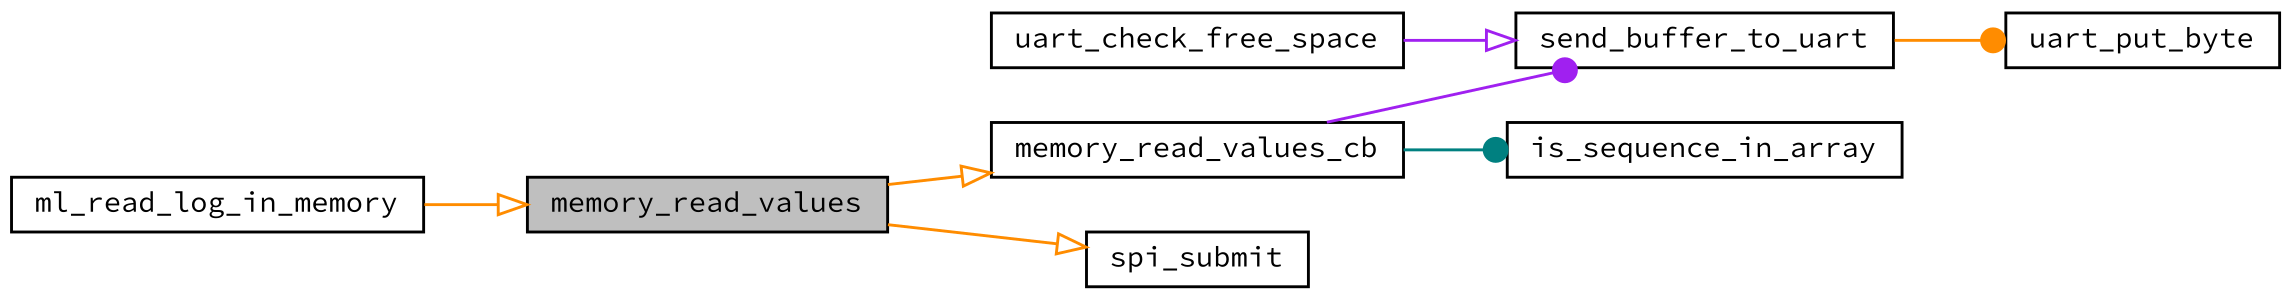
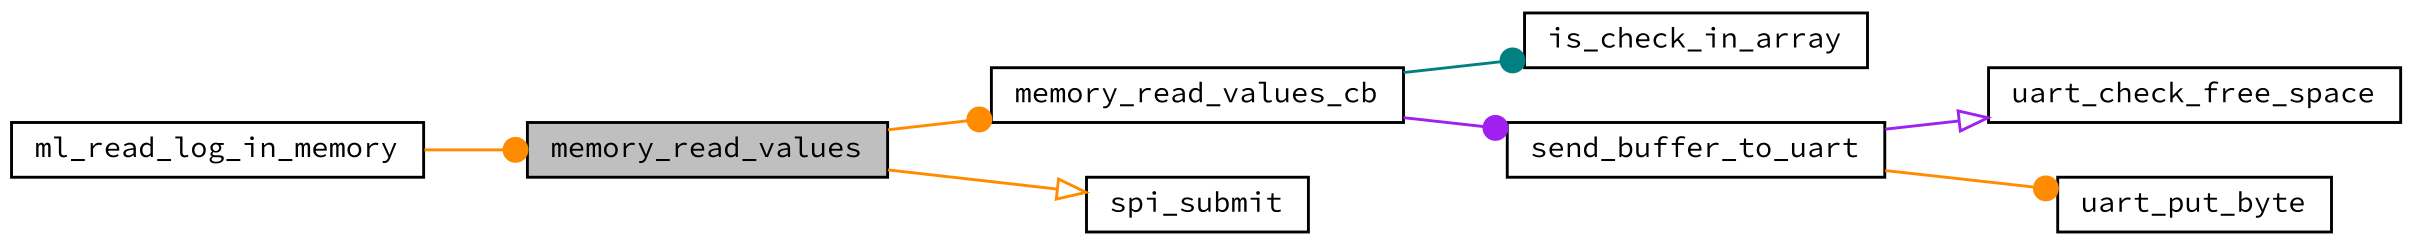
(1445, 40) -> (1922, 125)
(1705, 150) -> (1696, 40)
(925, 180) -> (928, 125)
(461, 205) -> (464, 150)
